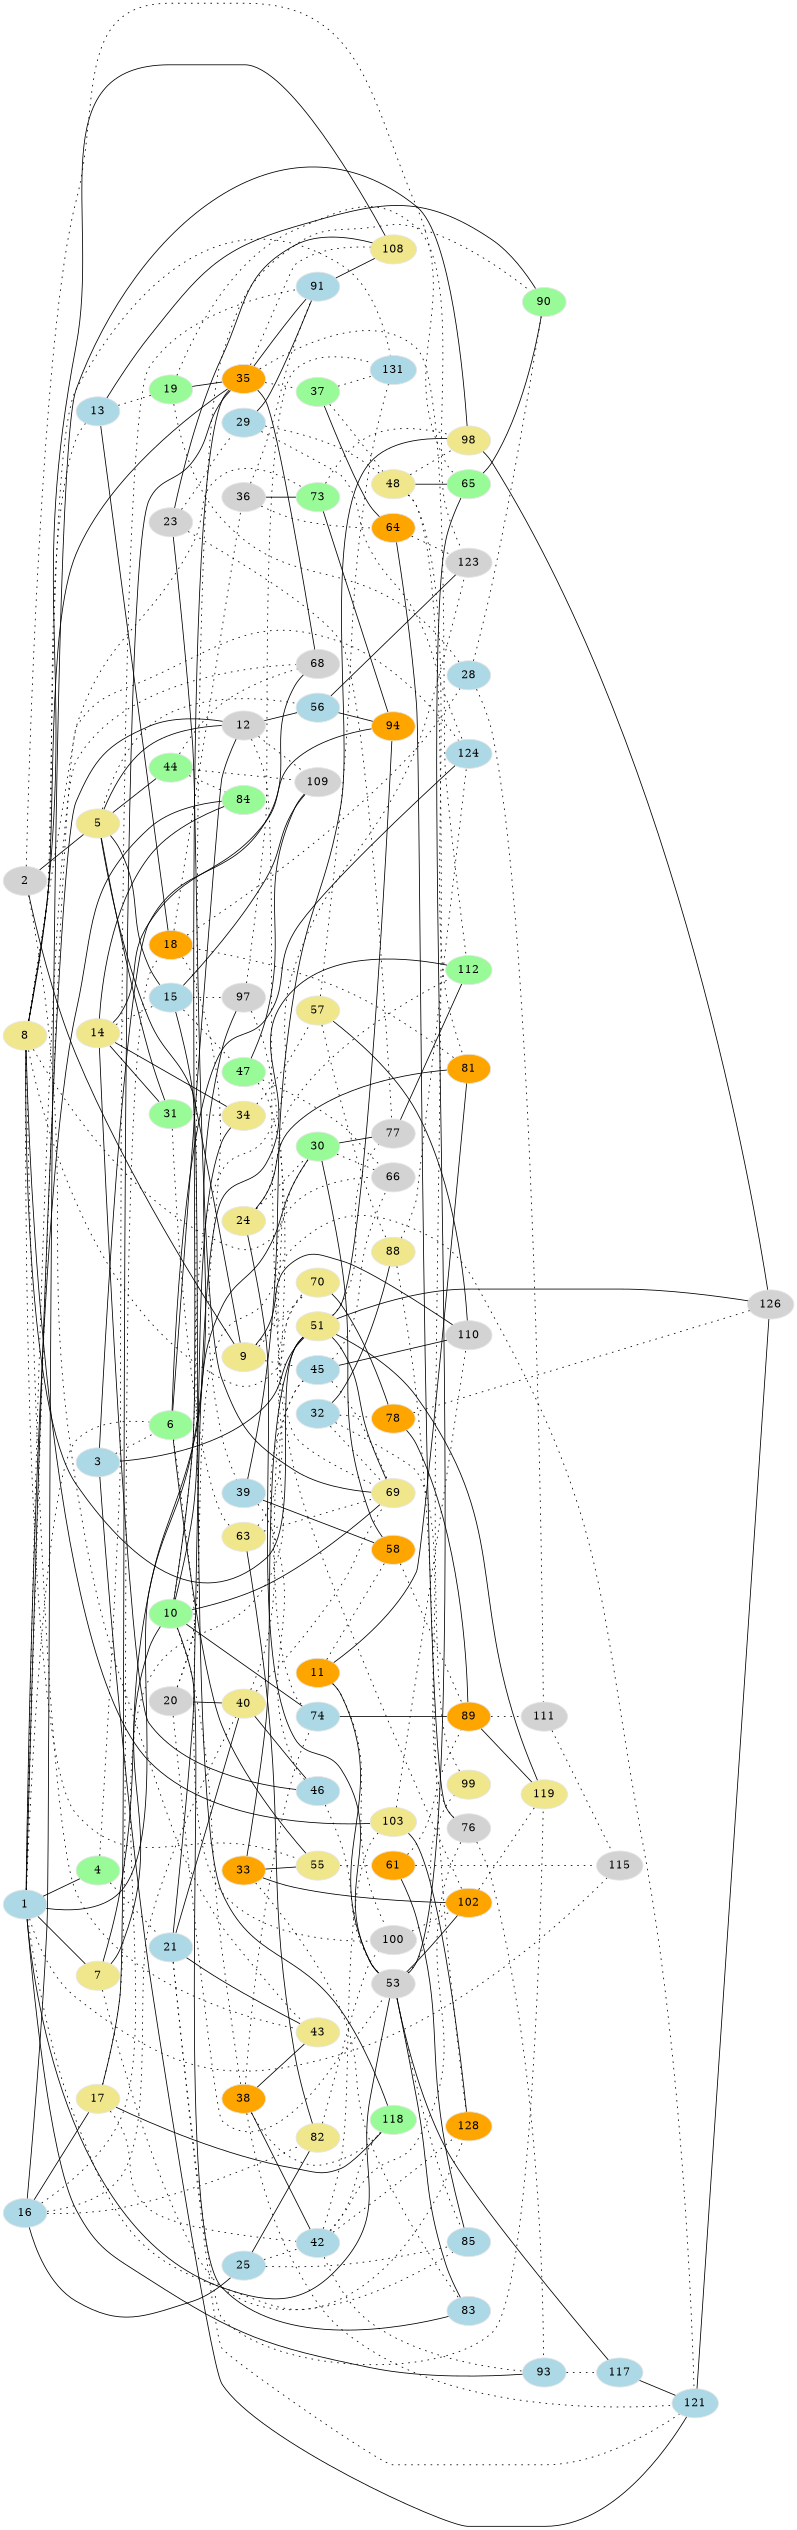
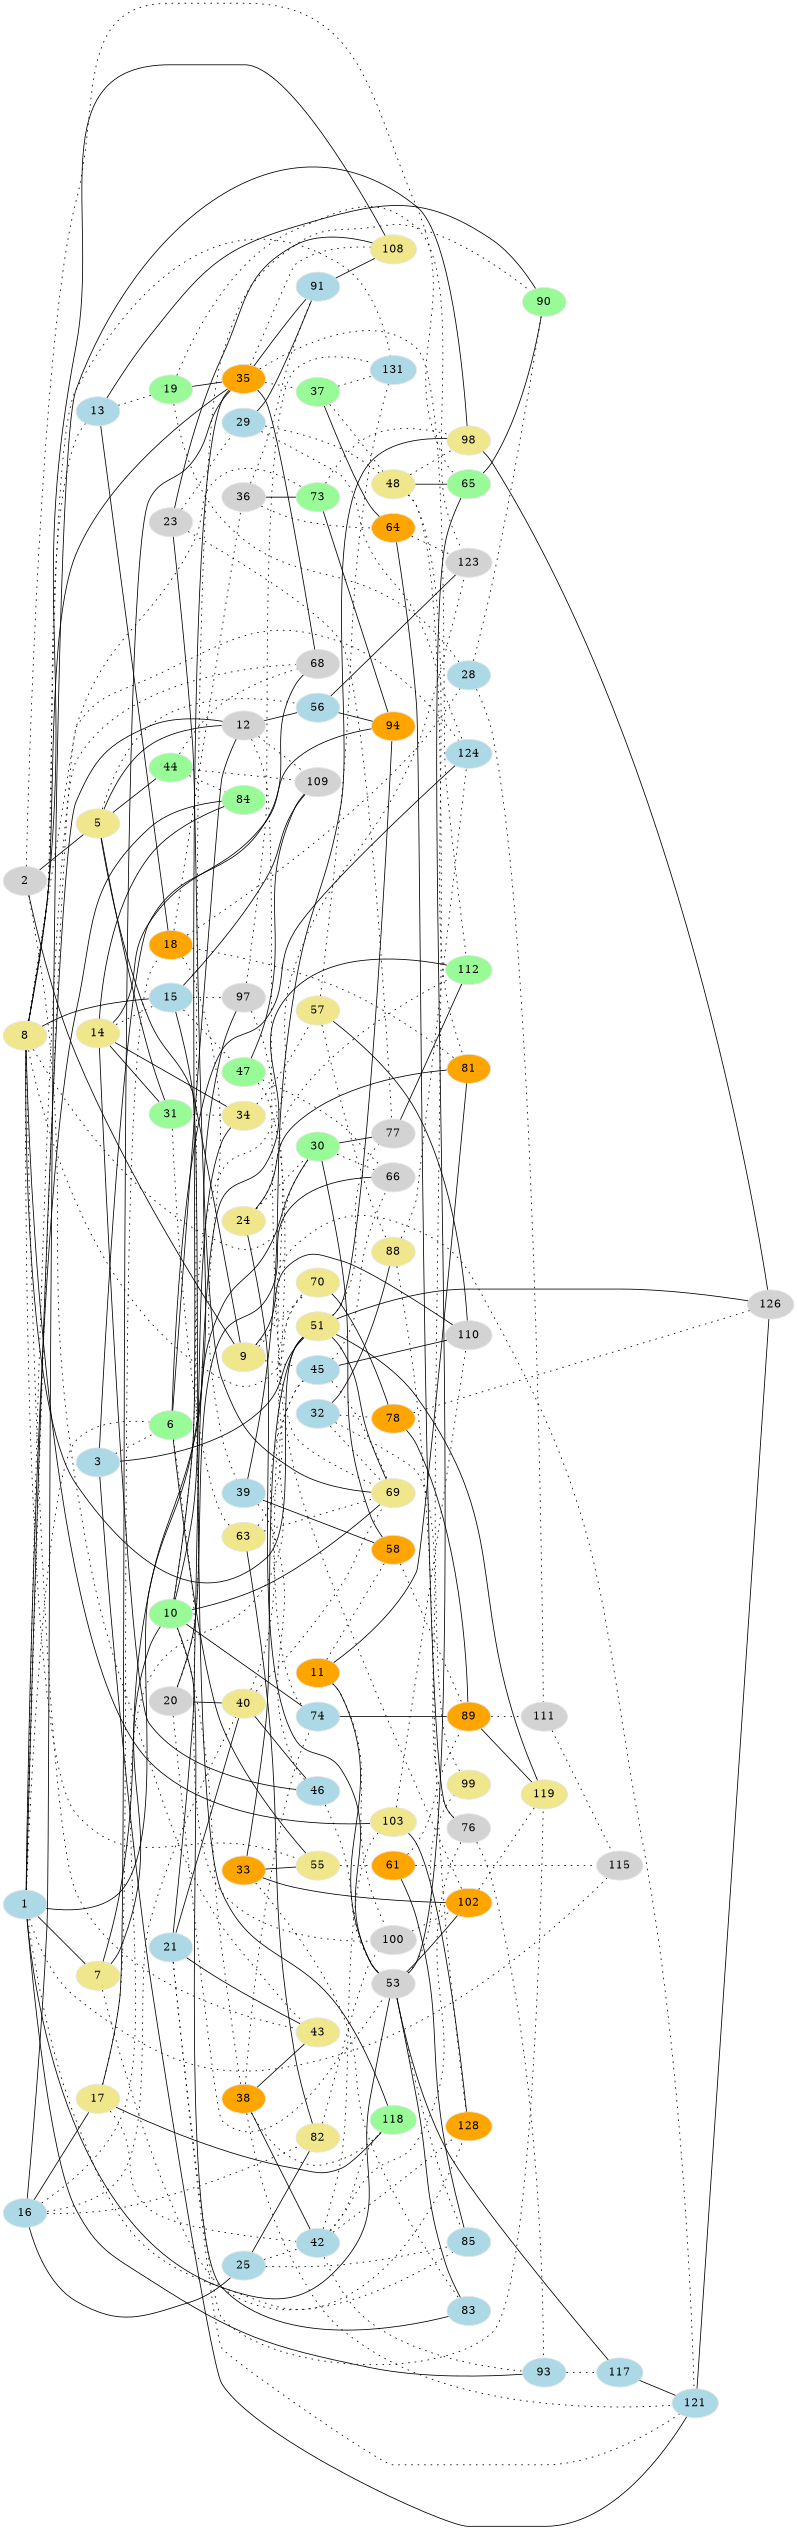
(135, 910) -> (94, 1007)
(207, 1390) -> (207, 1390)
(98, 1870) -> none
